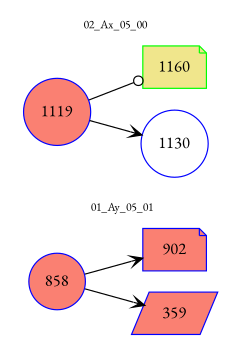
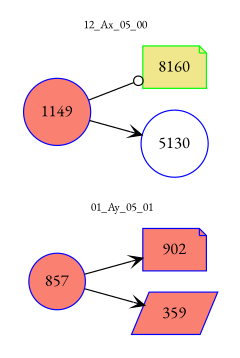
(116, 25) -> (116, 25)
(175, 67) -> (175, 67)
(57, 112) -> (57, 112)
(175, 144) -> (175, 144)
(57, 281) -> (57, 281)
